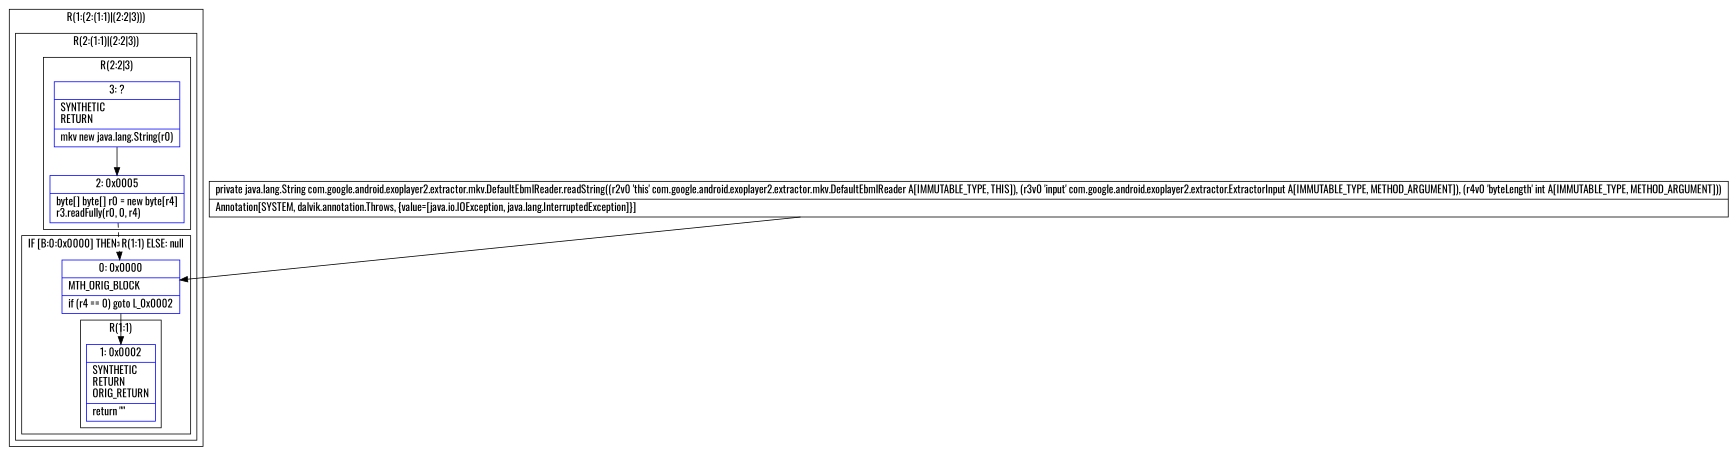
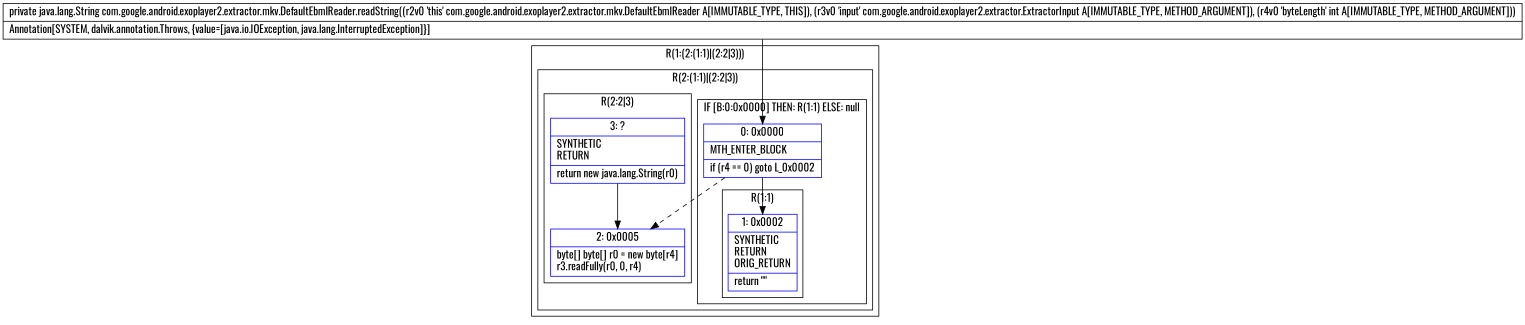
(117, 138) -> (618, 174)
(119, 240) -> (686, 205)
(104, 286) -> (749, 150)
